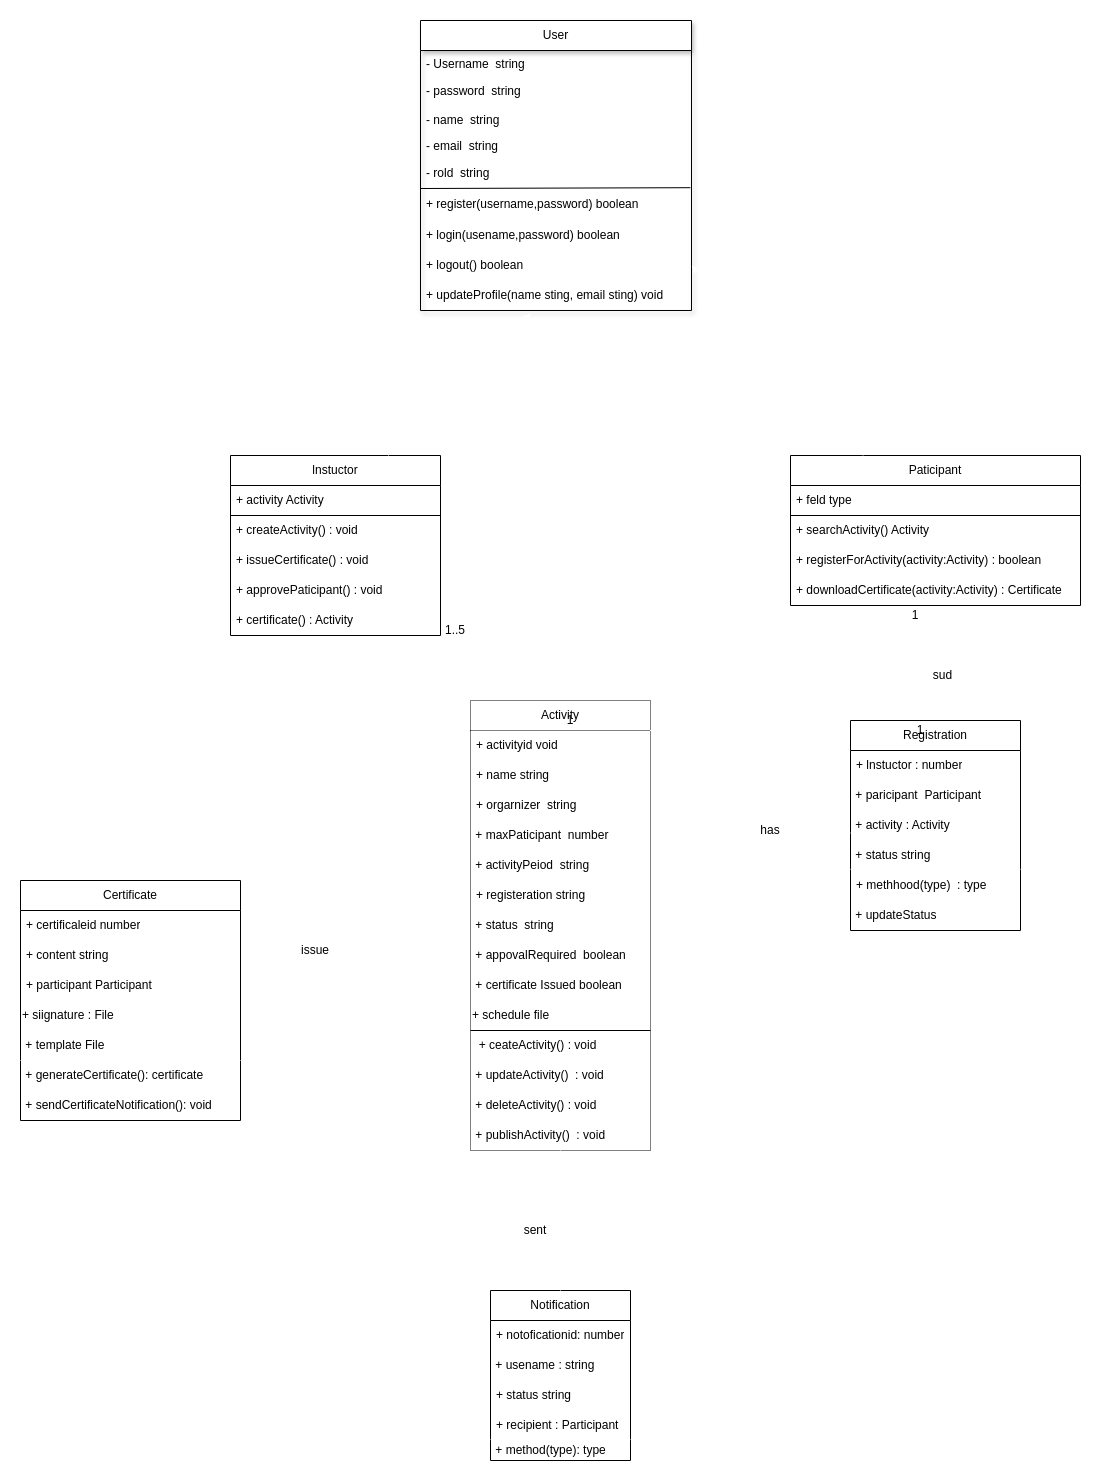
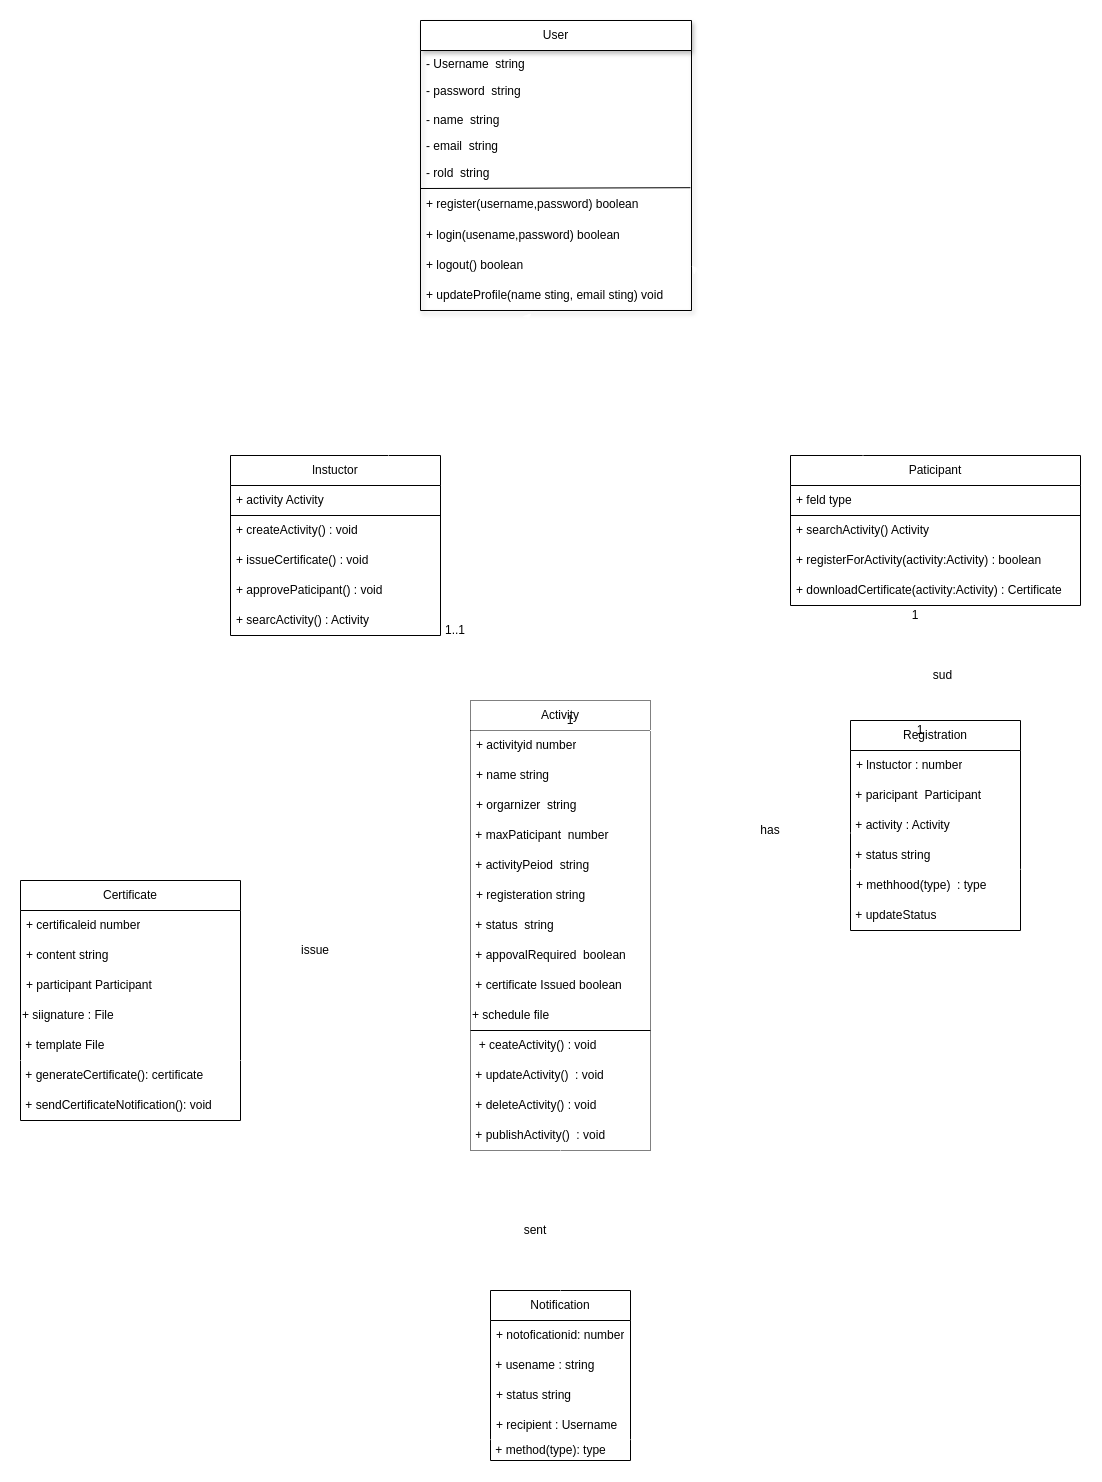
(311, 621) -> (318, 621)
(456, 631) -> (456, 631)
(524, 746) -> (533, 746)
(562, 1426) -> (561, 1426)
